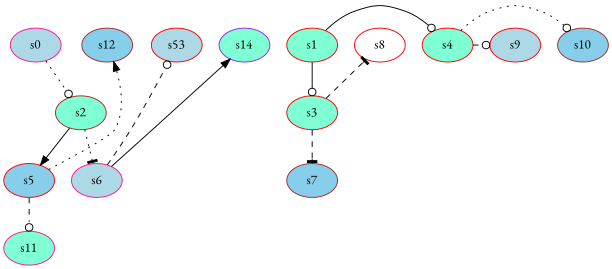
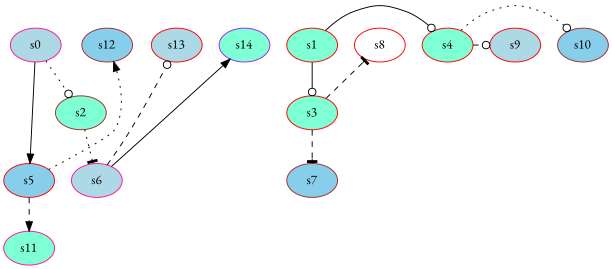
(177, 45) -> (177, 45)
(58, 143) -> (33, 108)
(29, 210) -> (29, 210)
